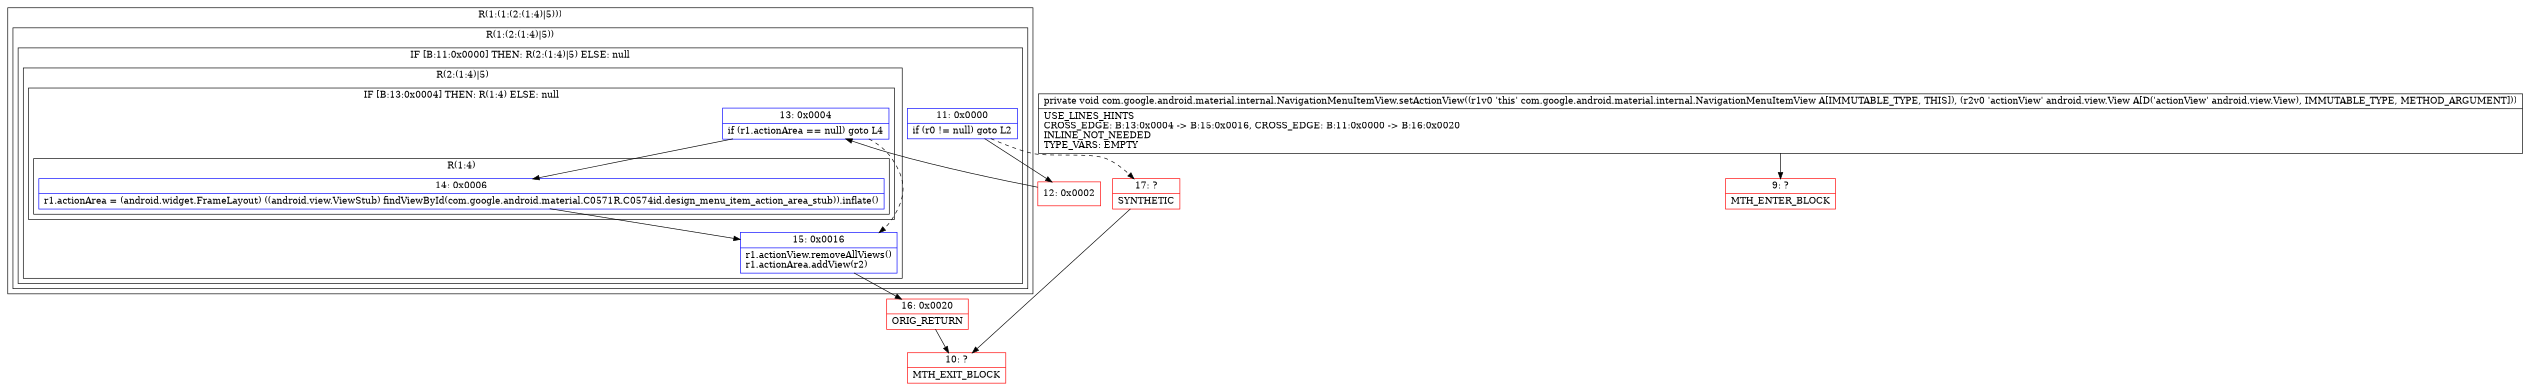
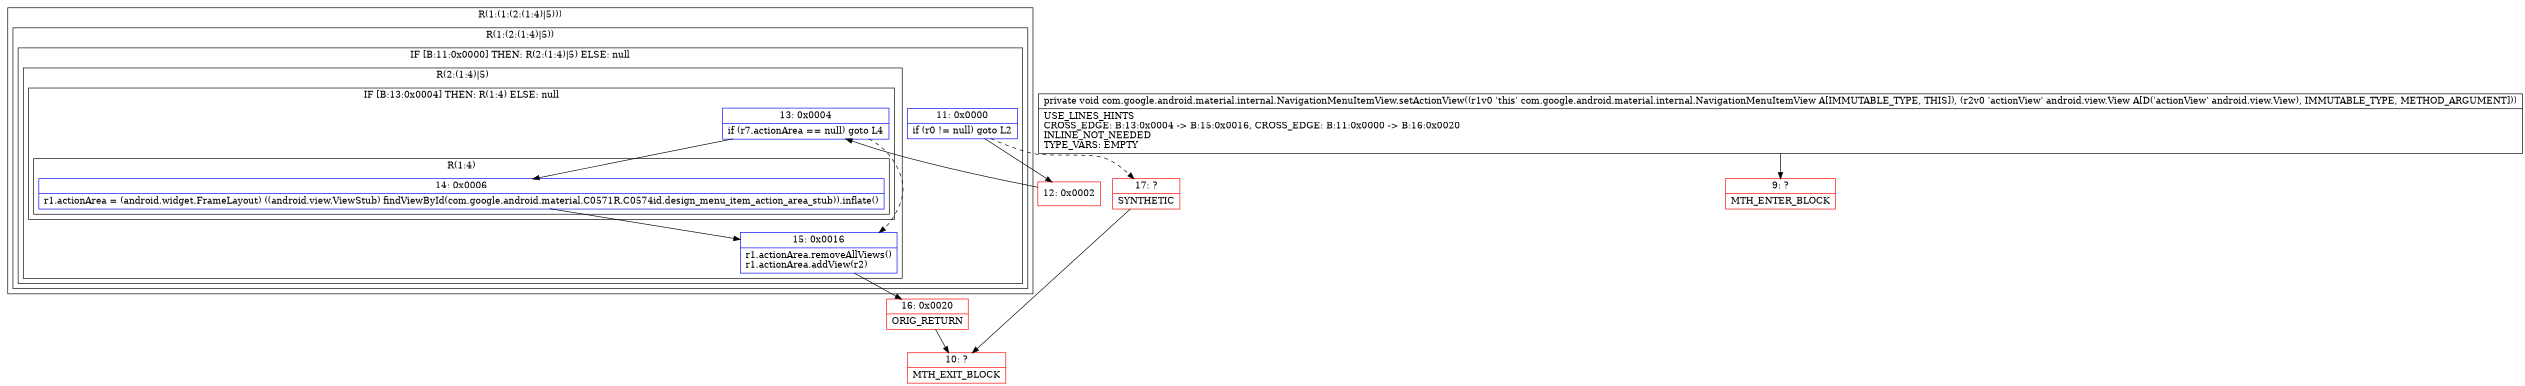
(806, 131) -> (806, 131)
(819, 255) -> (819, 255)
